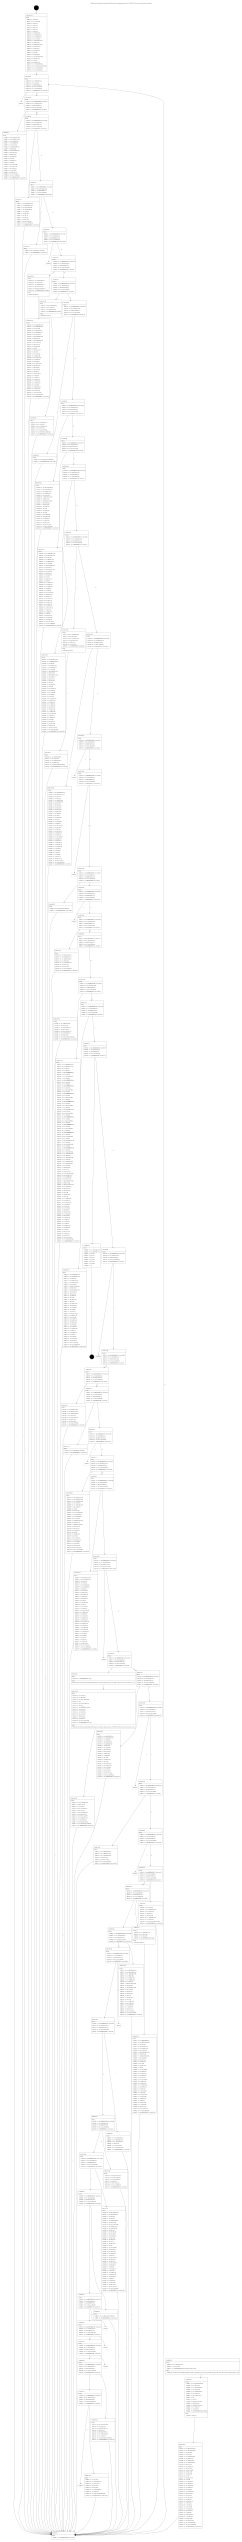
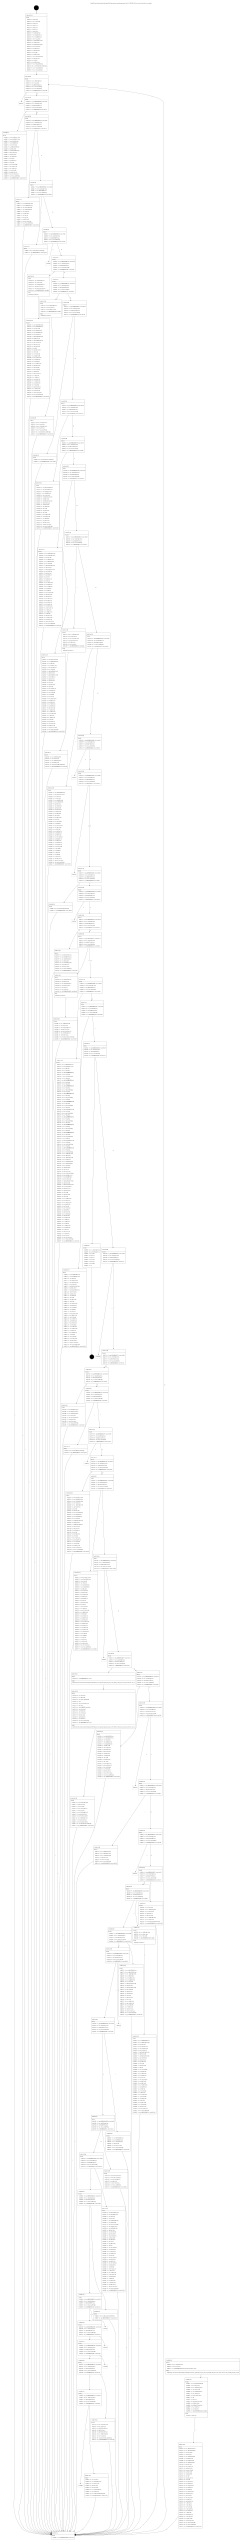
none -> (66, 986)
